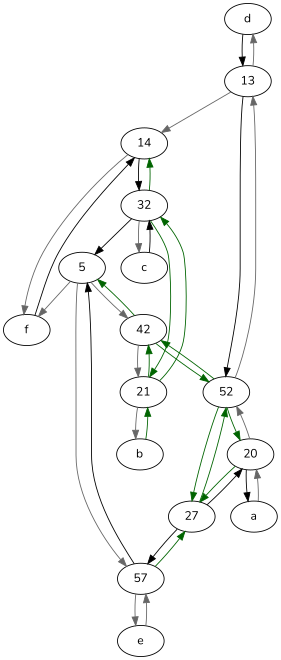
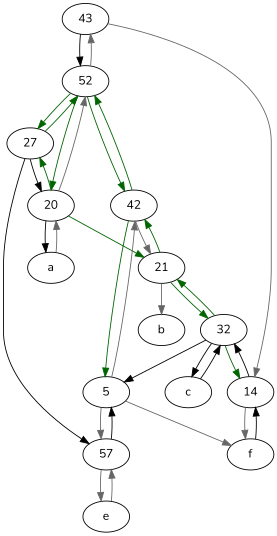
(248, 19) -> none
(248, 81) -> (86, 19)
(138, 232) -> (203, 356)
(147, 428) -> (102, 235)
(168, 553) -> none
